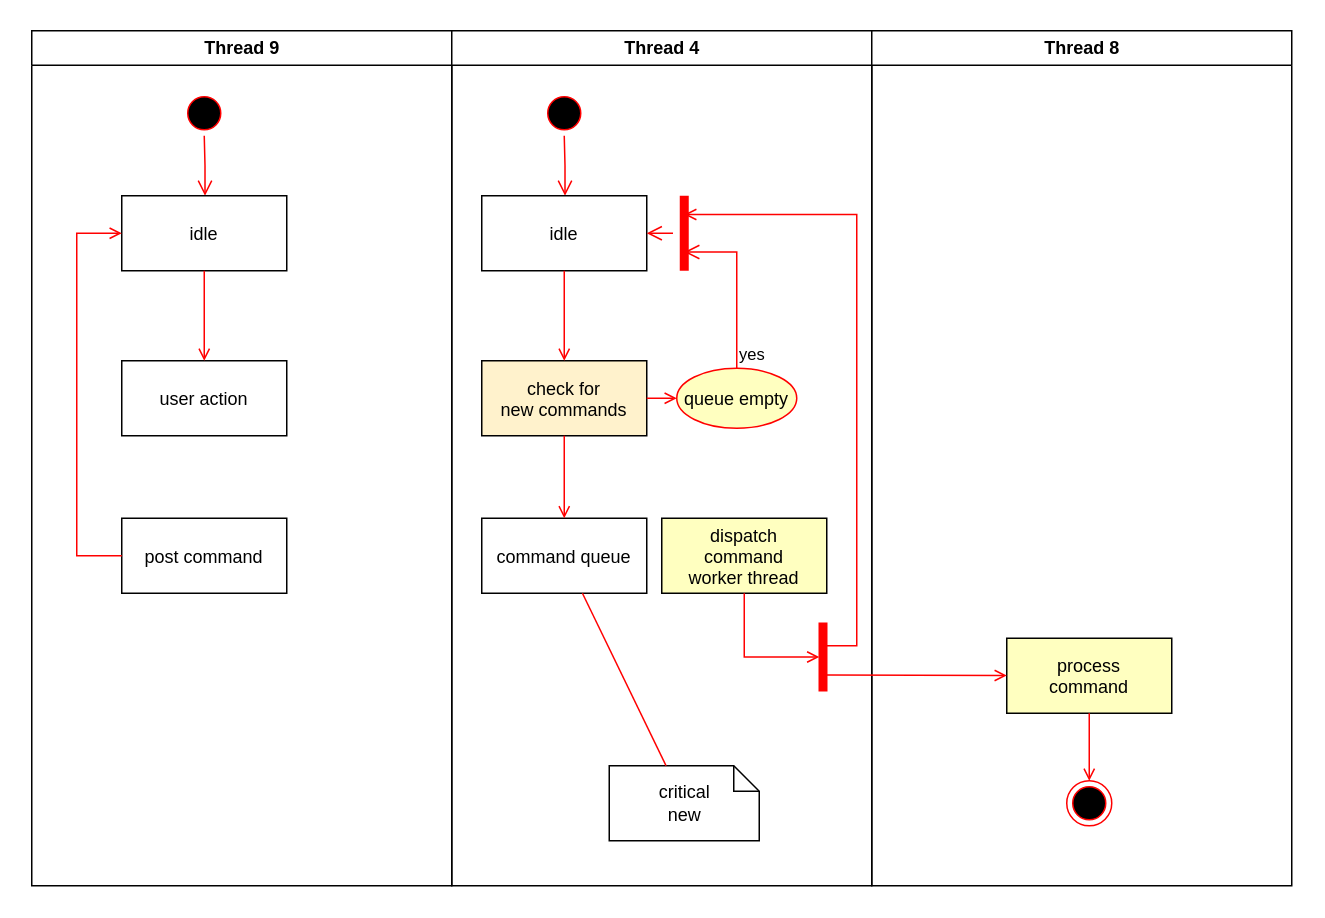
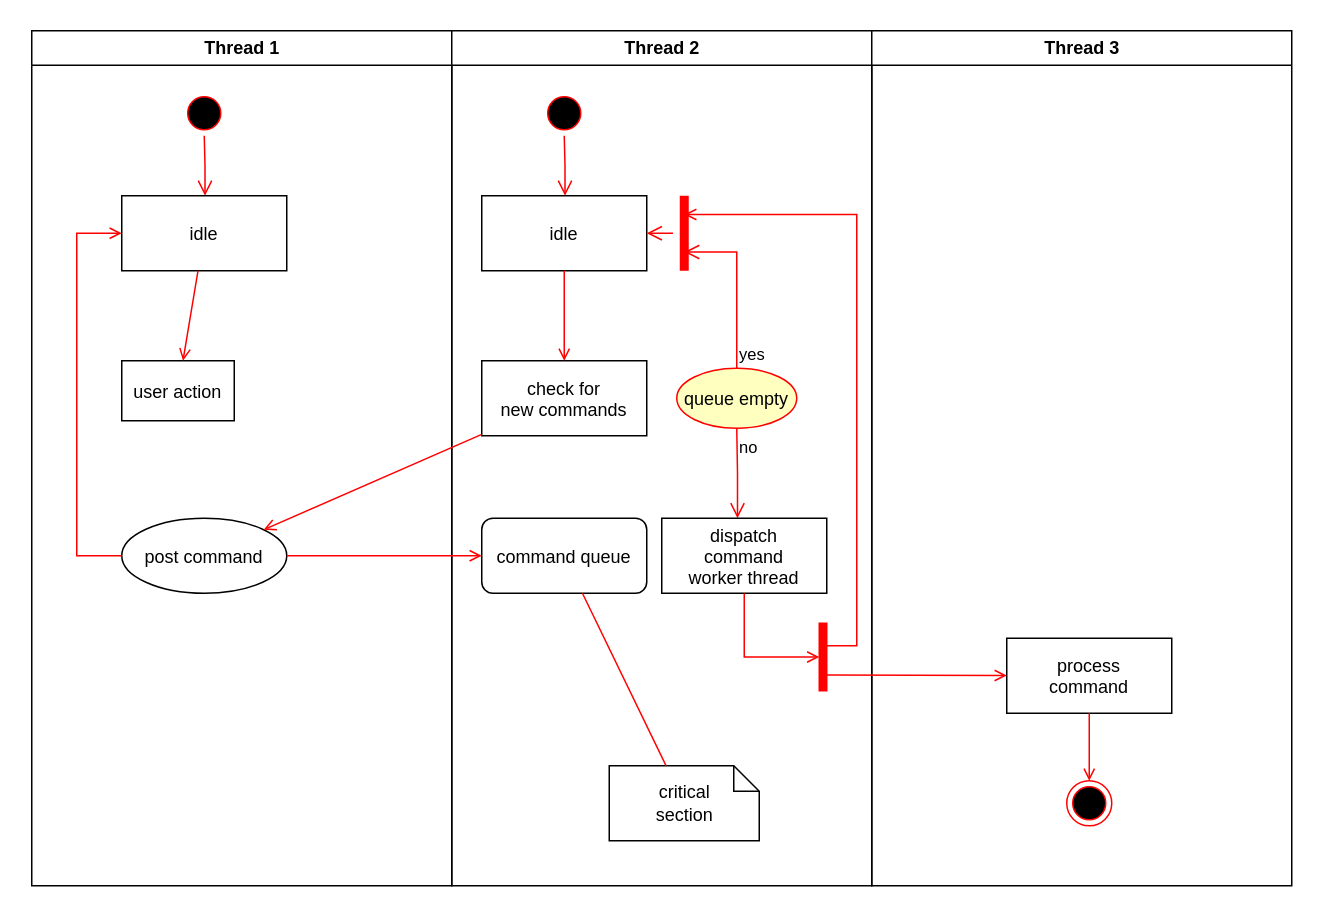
(242, 49) -> (242, 49)
(662, 49) -> (662, 49)
(1082, 49) -> (1082, 49)
(204, 398) -> (178, 391)
(564, 398) -> (564, 398)
(660, 398) -> (374, 481)
none -> (737, 471)
(564, 475) -> none
(204, 556) -> (204, 556)
none -> (382, 556)
(564, 556) -> (564, 556)
(744, 556) -> (744, 556)
(1089, 676) -> (1089, 676)
(685, 803) -> (685, 803)
